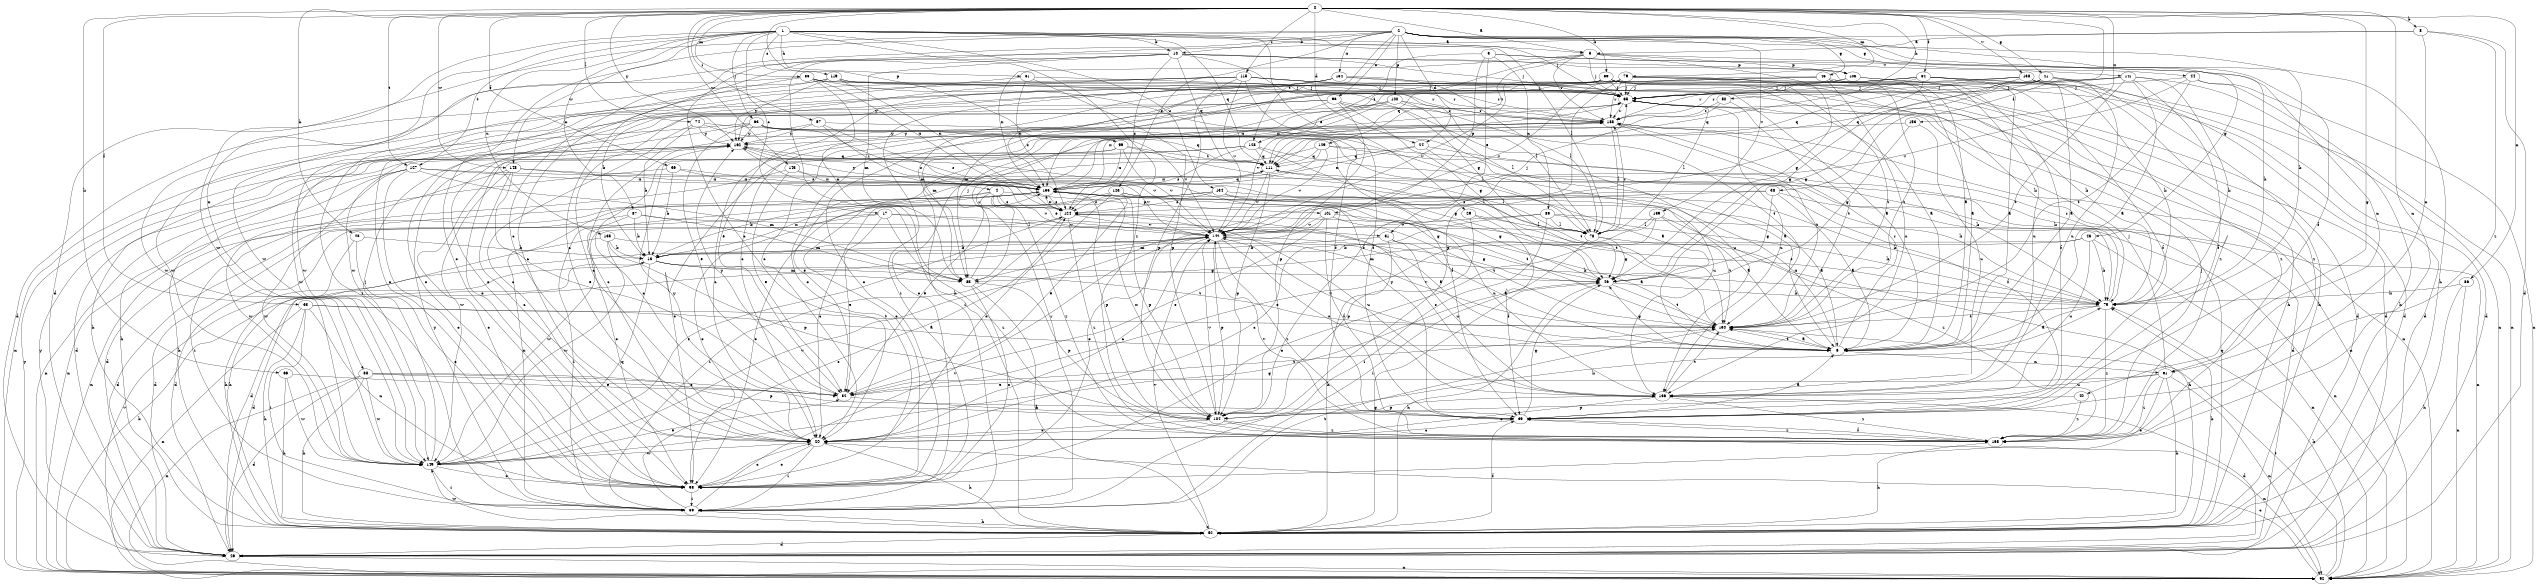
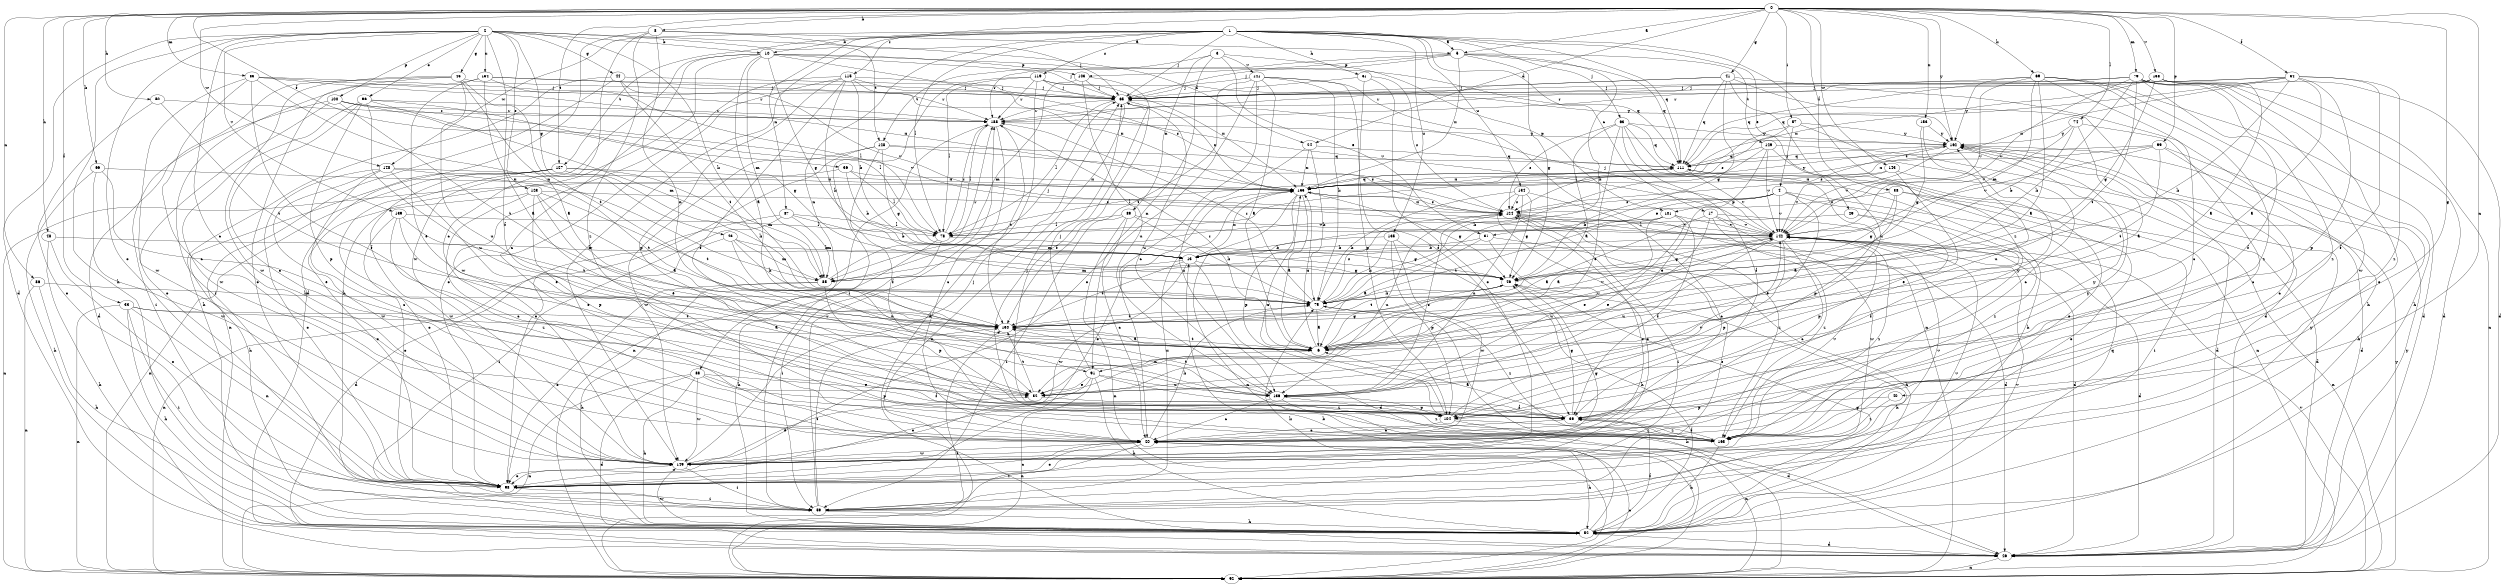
none -> (930, 48)
none -> (698, 184)
(1443, 217) -> (2043, 322)
(622, 362) -> (1061, 362)
